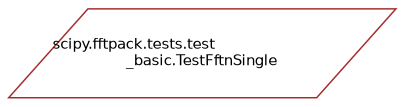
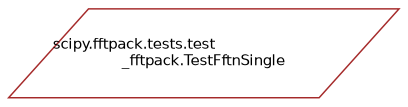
(202, 53) -> (204, 53)
